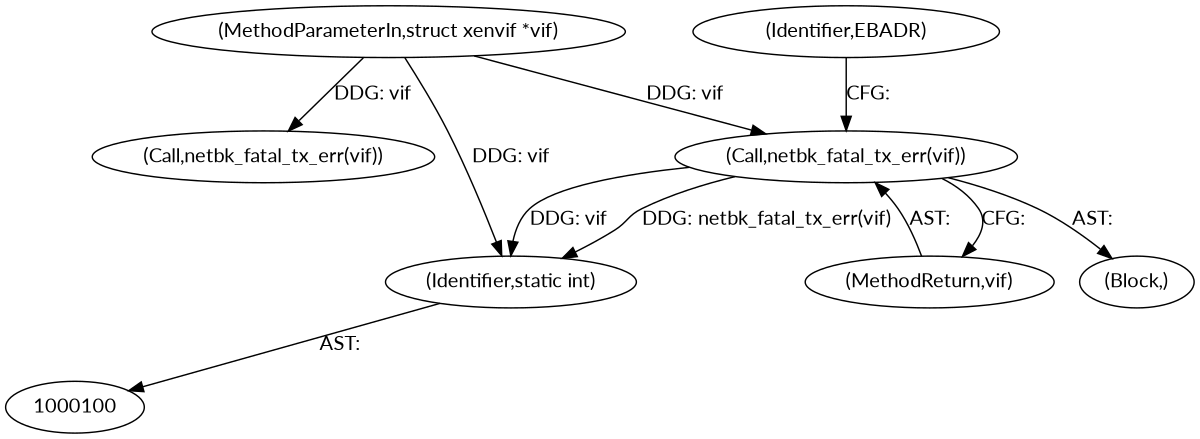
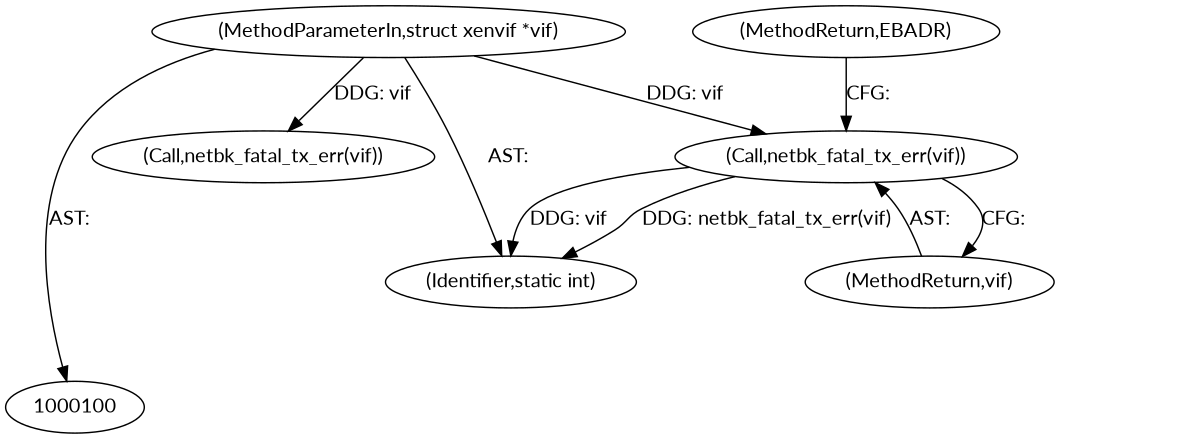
(846, 32) -> (846, 32)
(512, 157) -> (512, 157)
(1137, 282) -> none
(291, 345) -> (60, 168)
